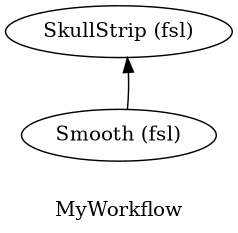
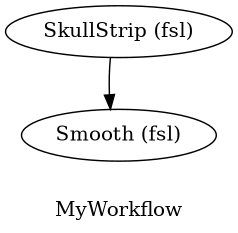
(129, 91) -> (109, 76)
